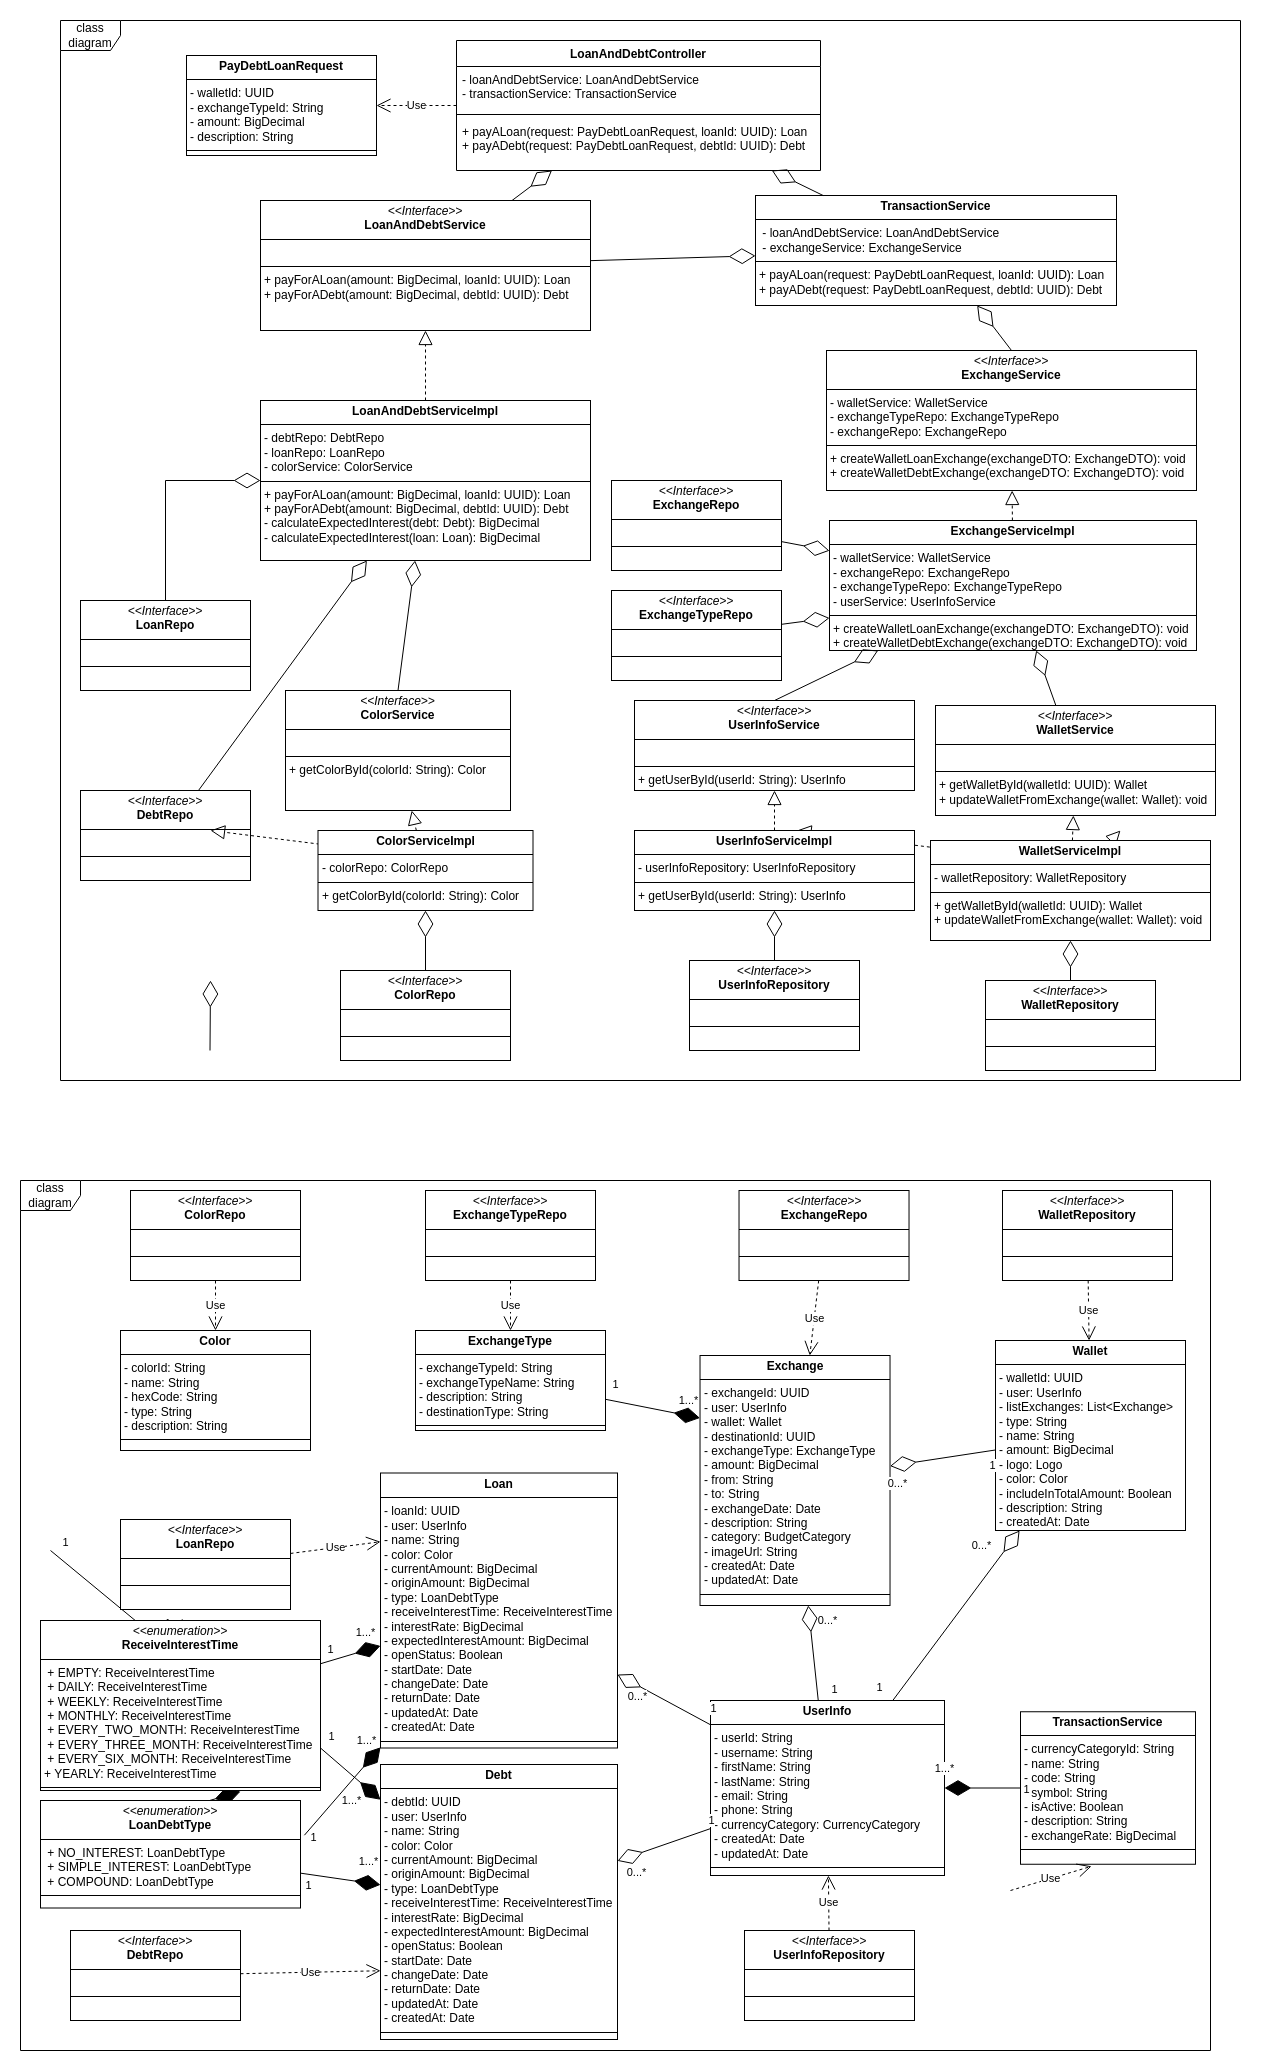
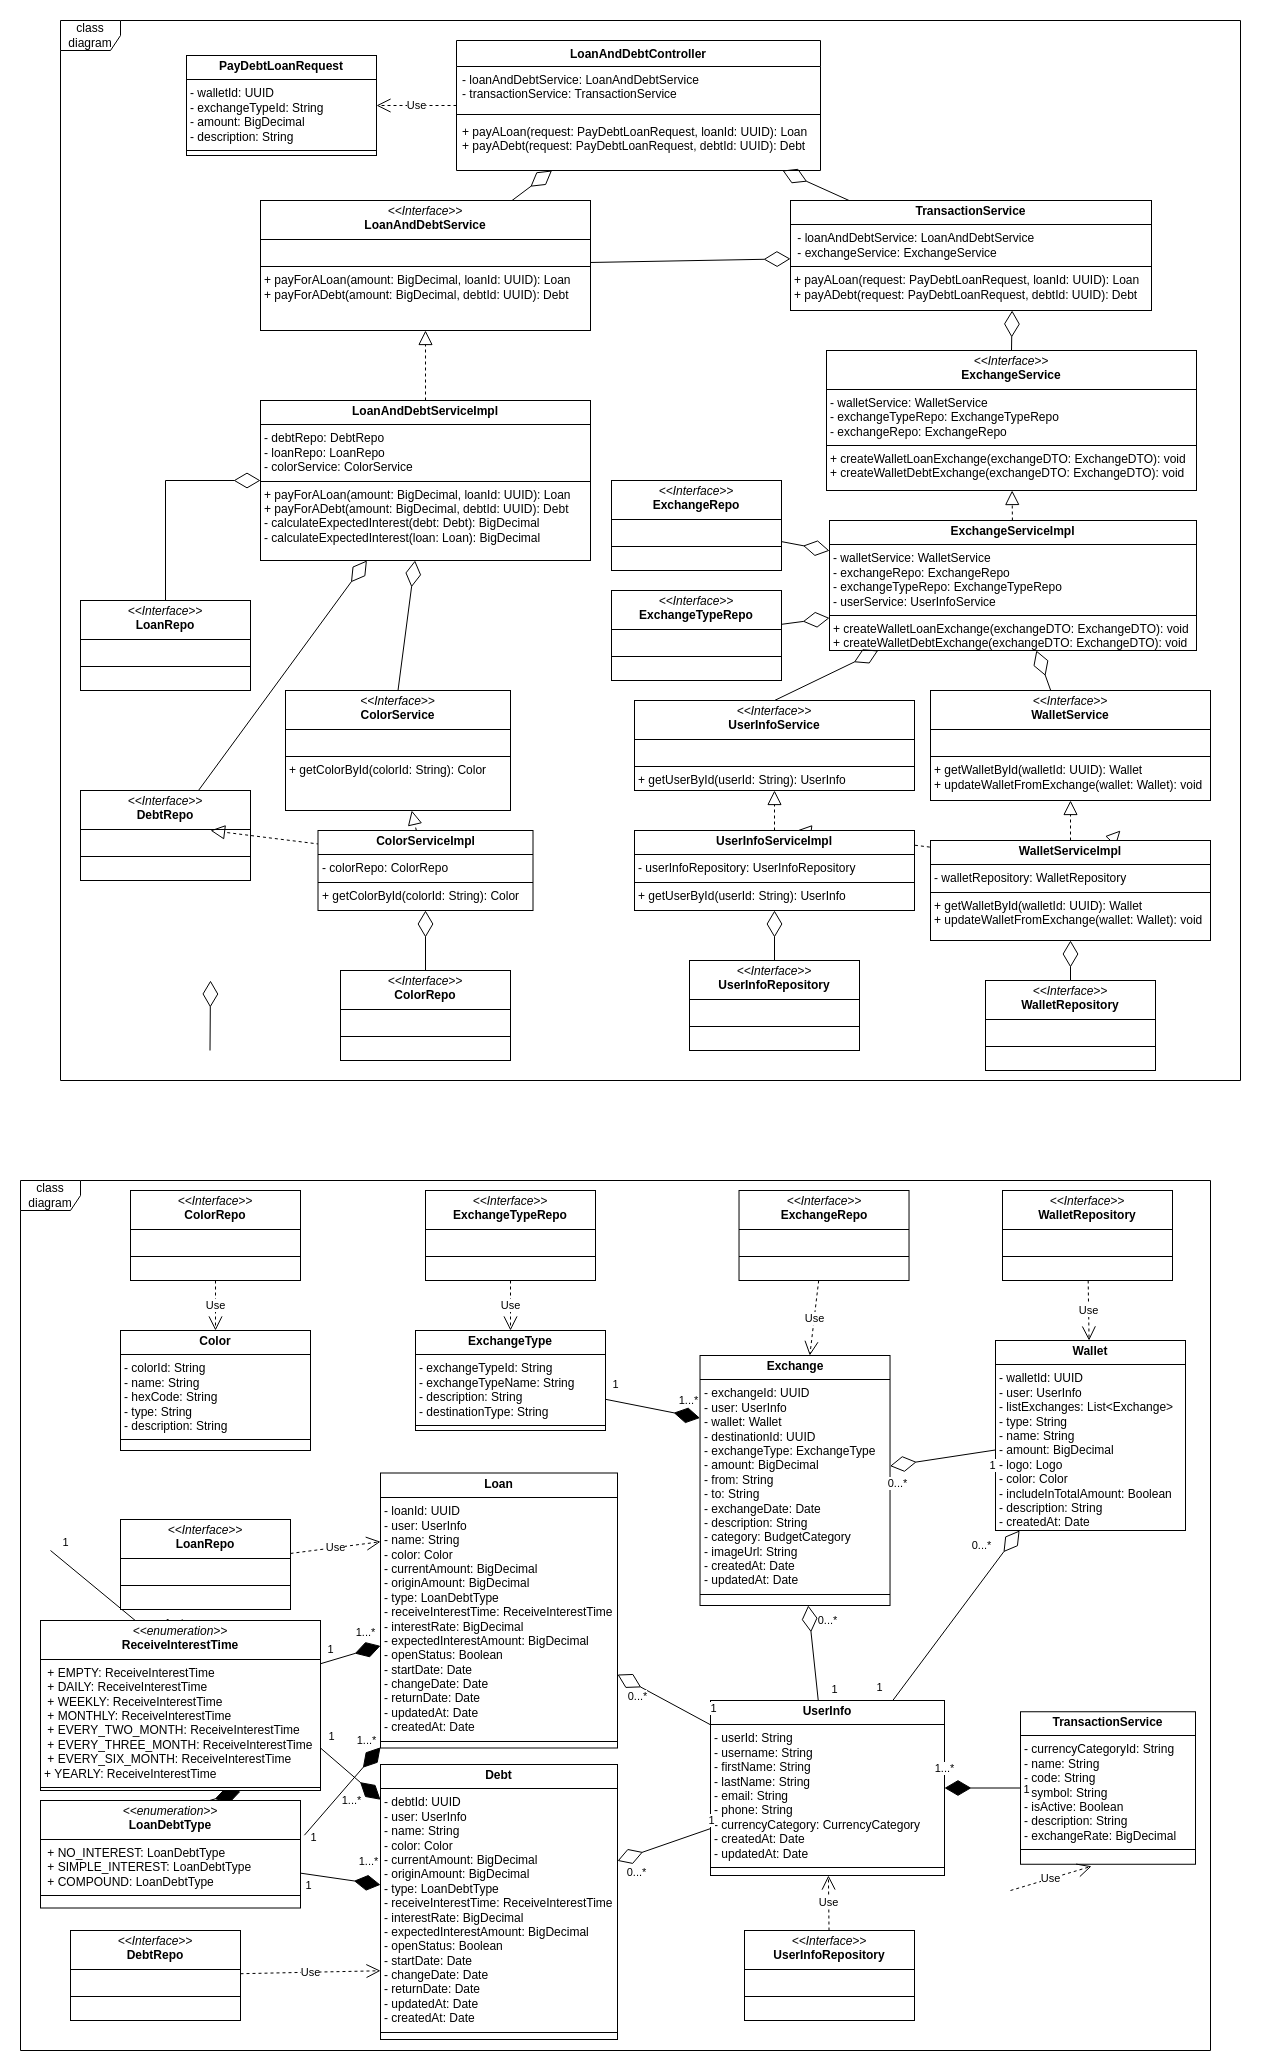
(936, 251) -> (971, 256)
(1076, 761) -> (1071, 746)
